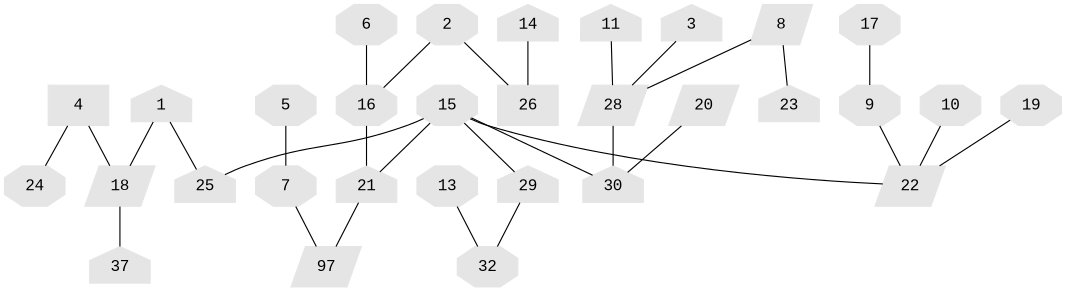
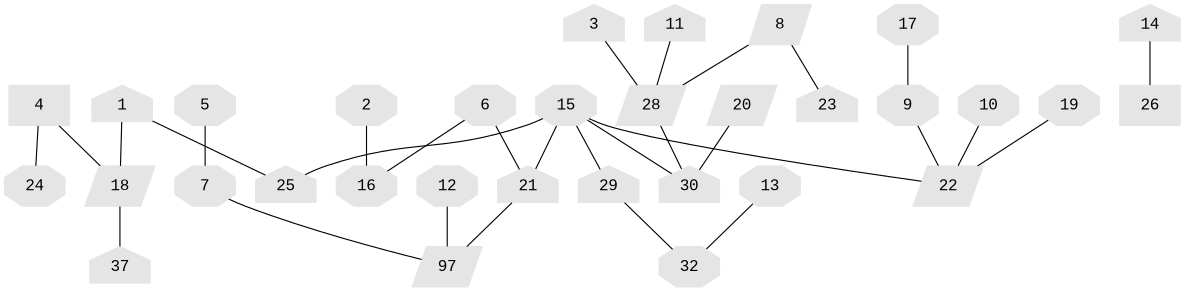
(486, 64) -> none
(367, 146) -> (508, 148)
none -> (447, 186)
